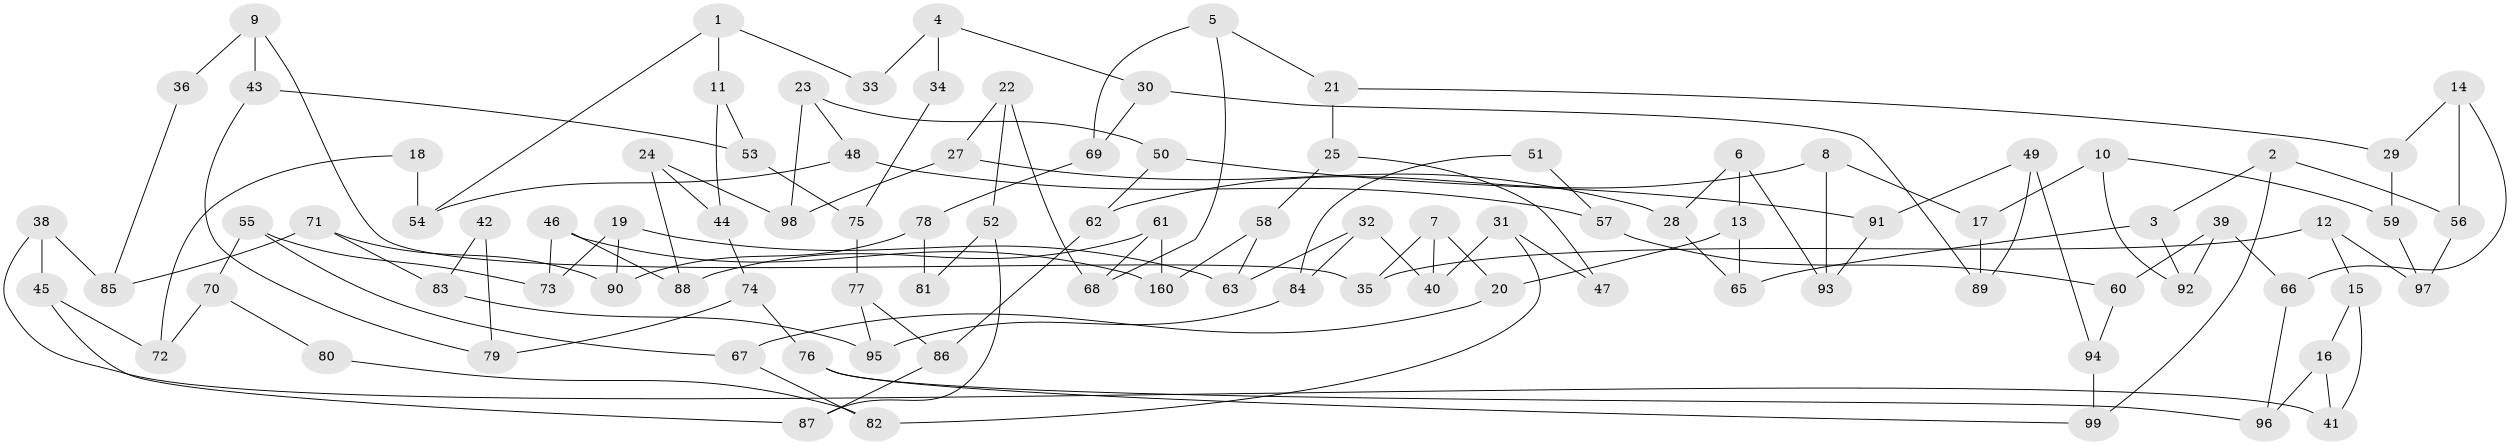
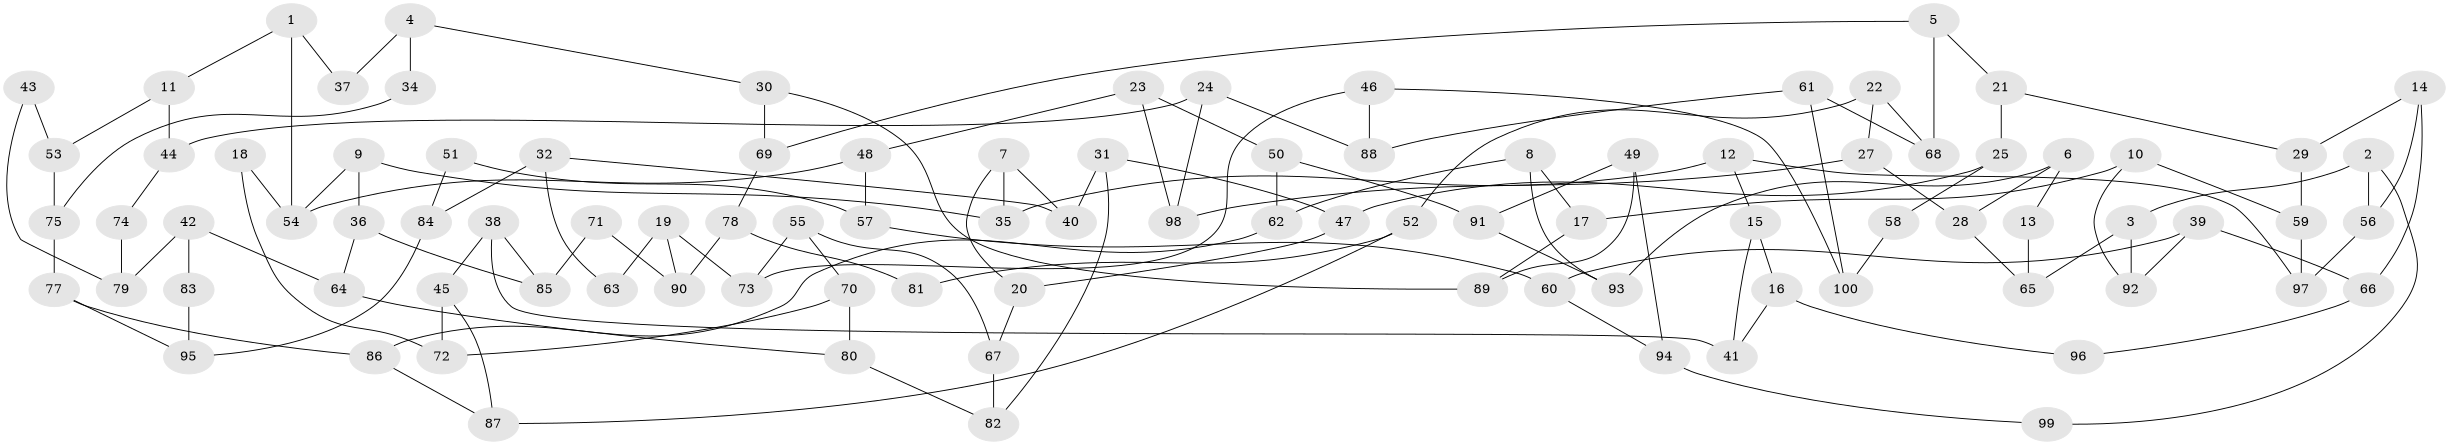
(255, 54) -> (325, 189)
(871, 88) -> (343, 88)
(372, 253) -> none
(1248, 256) -> none
(1622, 260) -> (1157, 269)
none -> (339, 290)
(1162, 290) -> (1846, 290)
(807, 357) -> none
